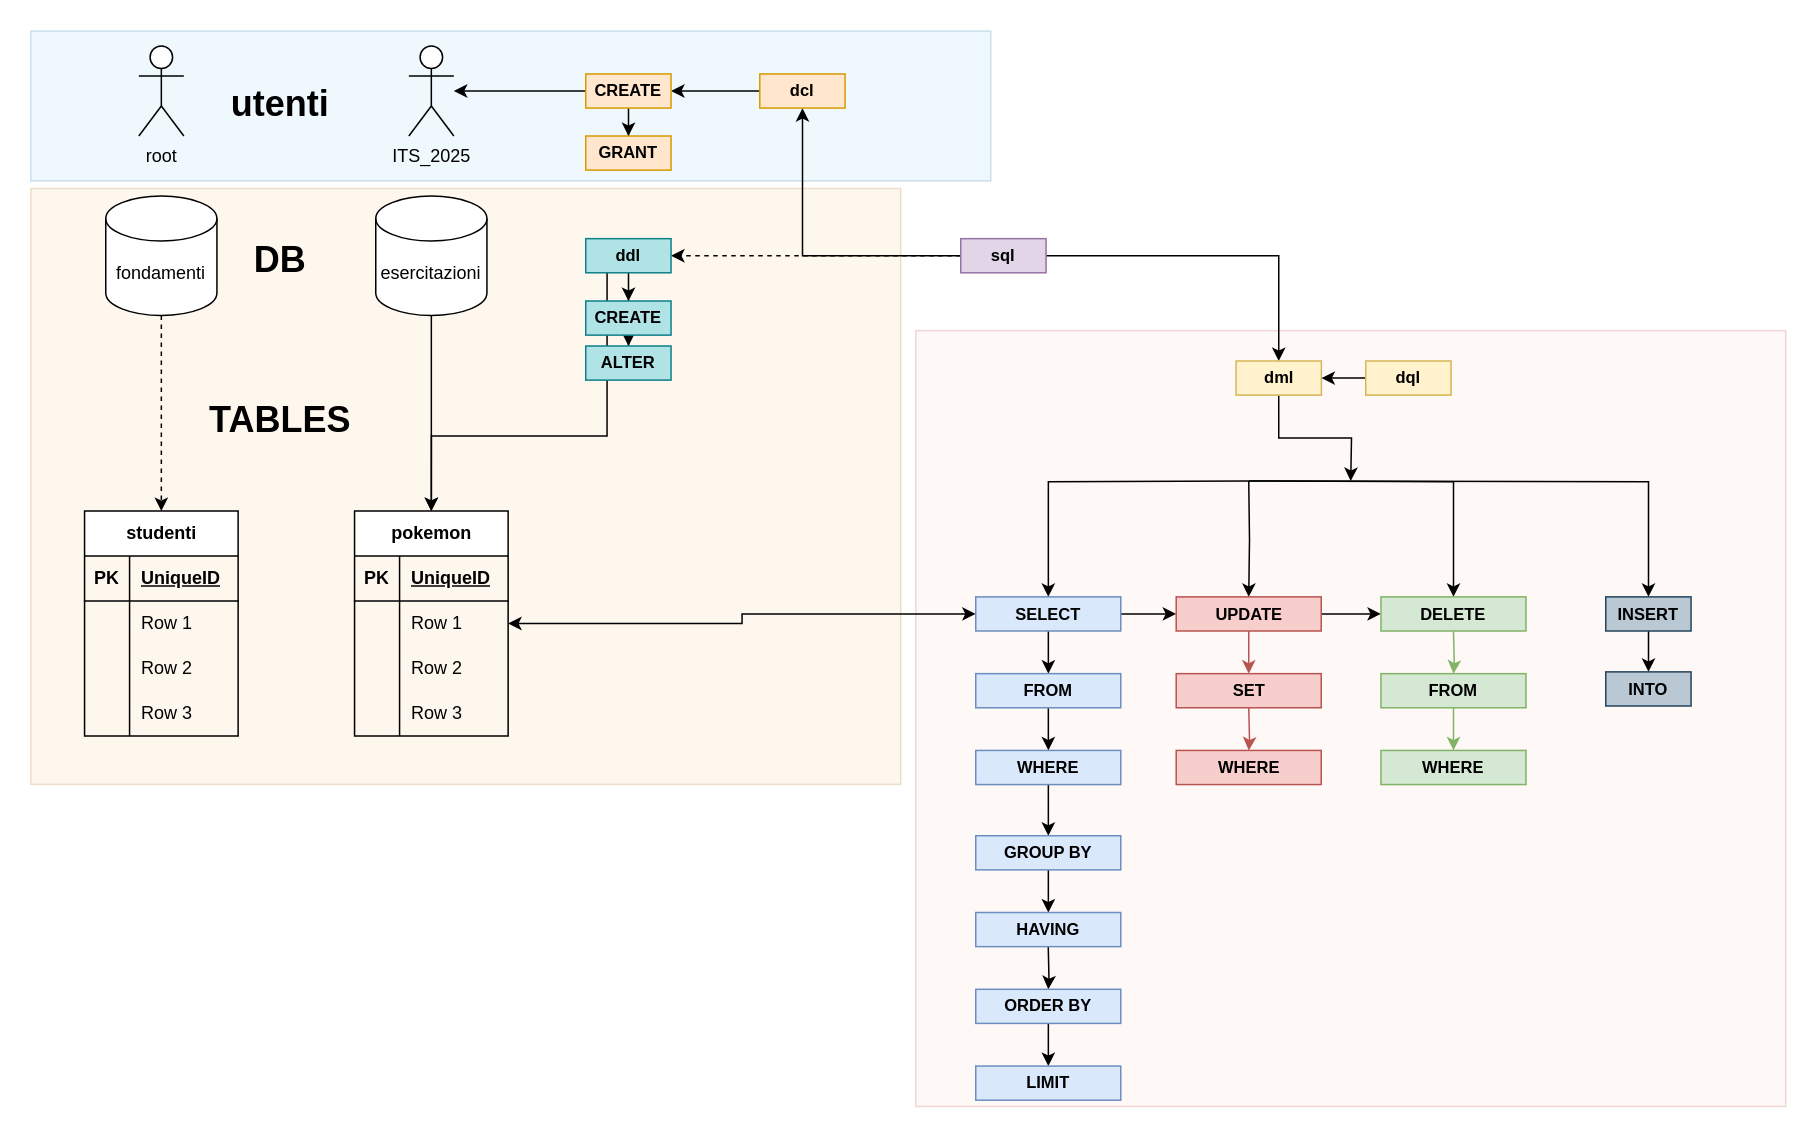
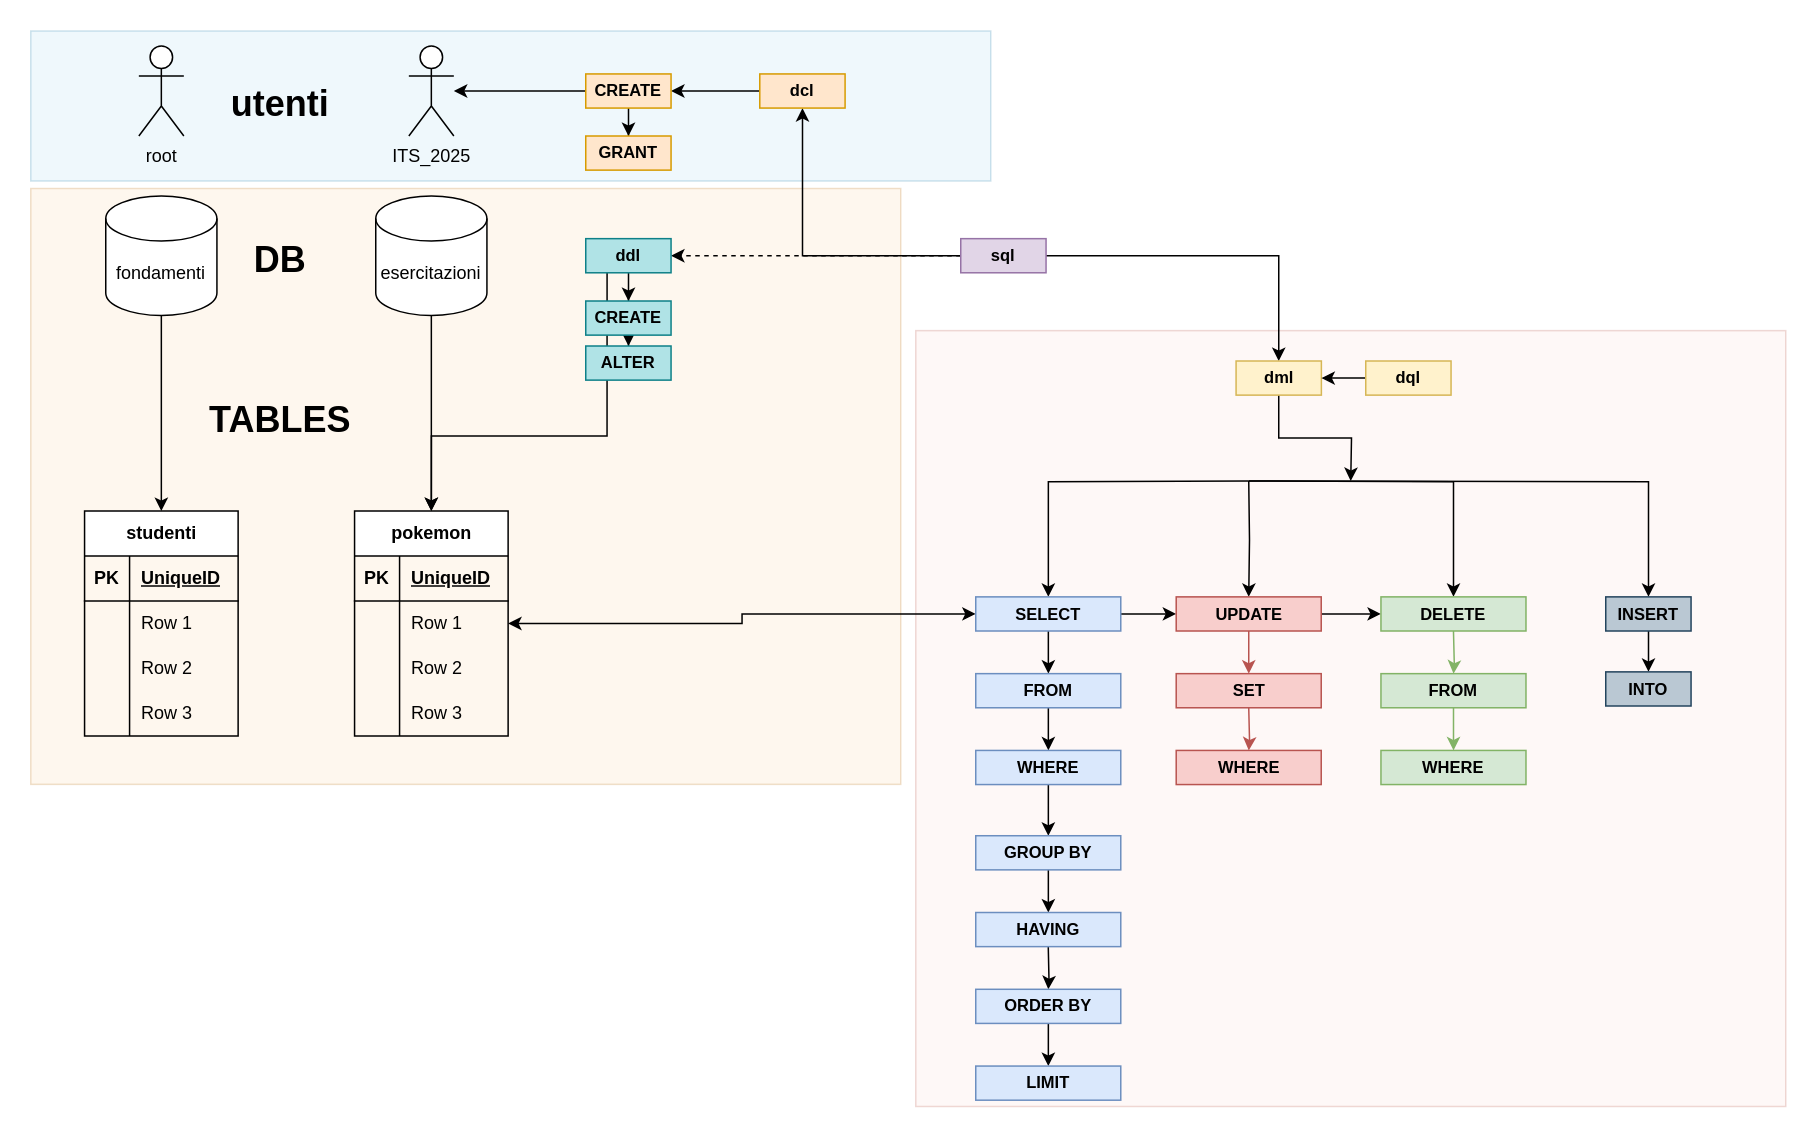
(161, 406) -> (161, 406)
